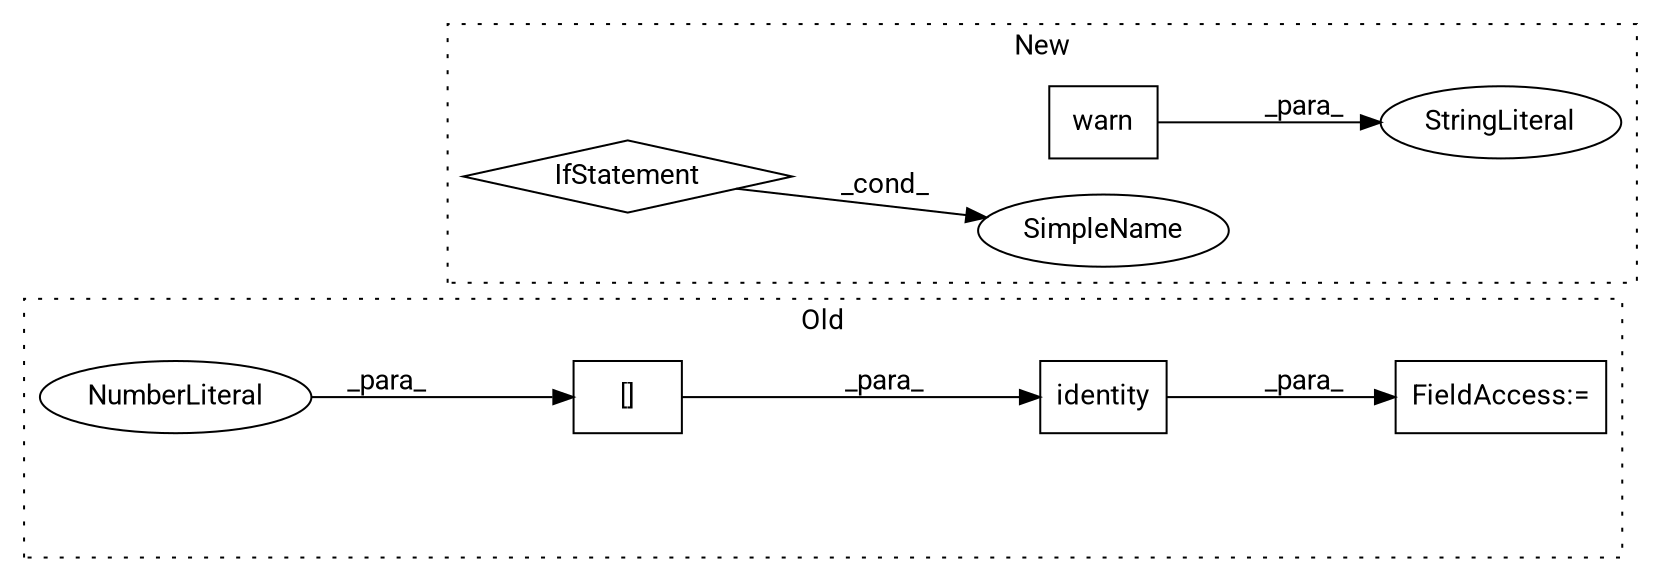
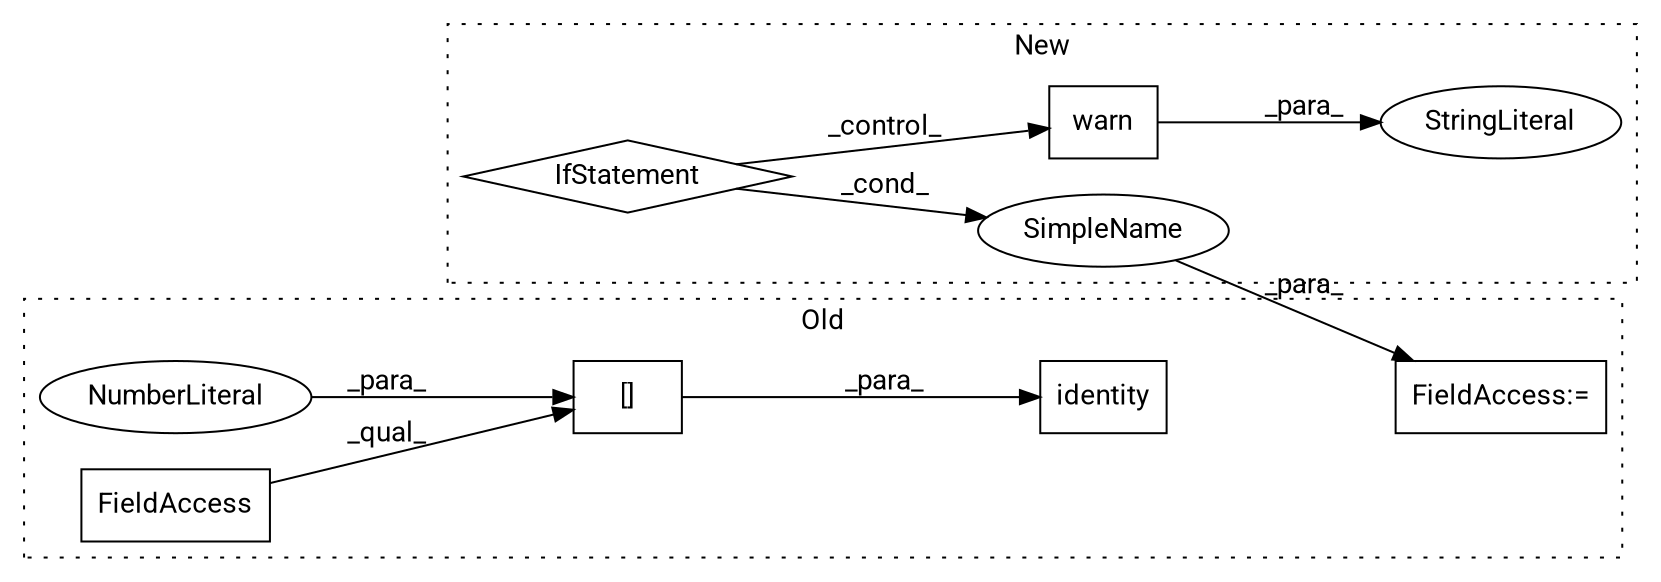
none -> (882, 147)
(1271, 397) -> (1296, 311)
none -> (176, 505)
